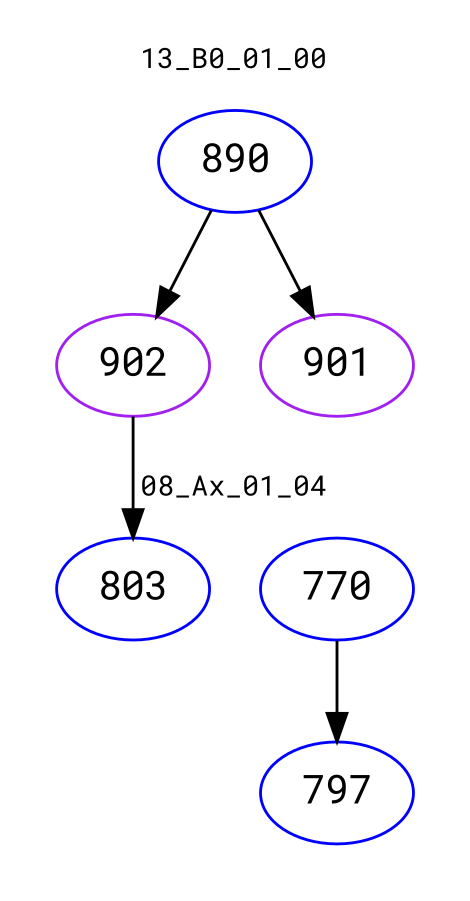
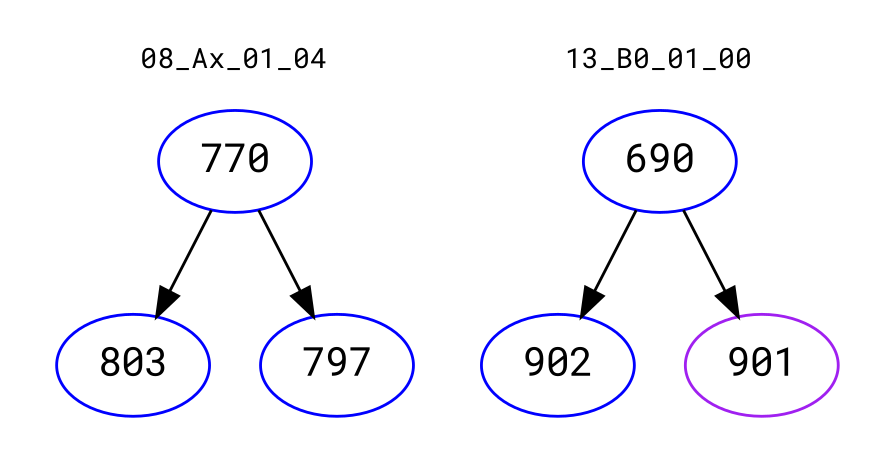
(235, 161) -> (660, 161)
(133, 365) -> (558, 365)
(133, 479) -> (191, 251)
